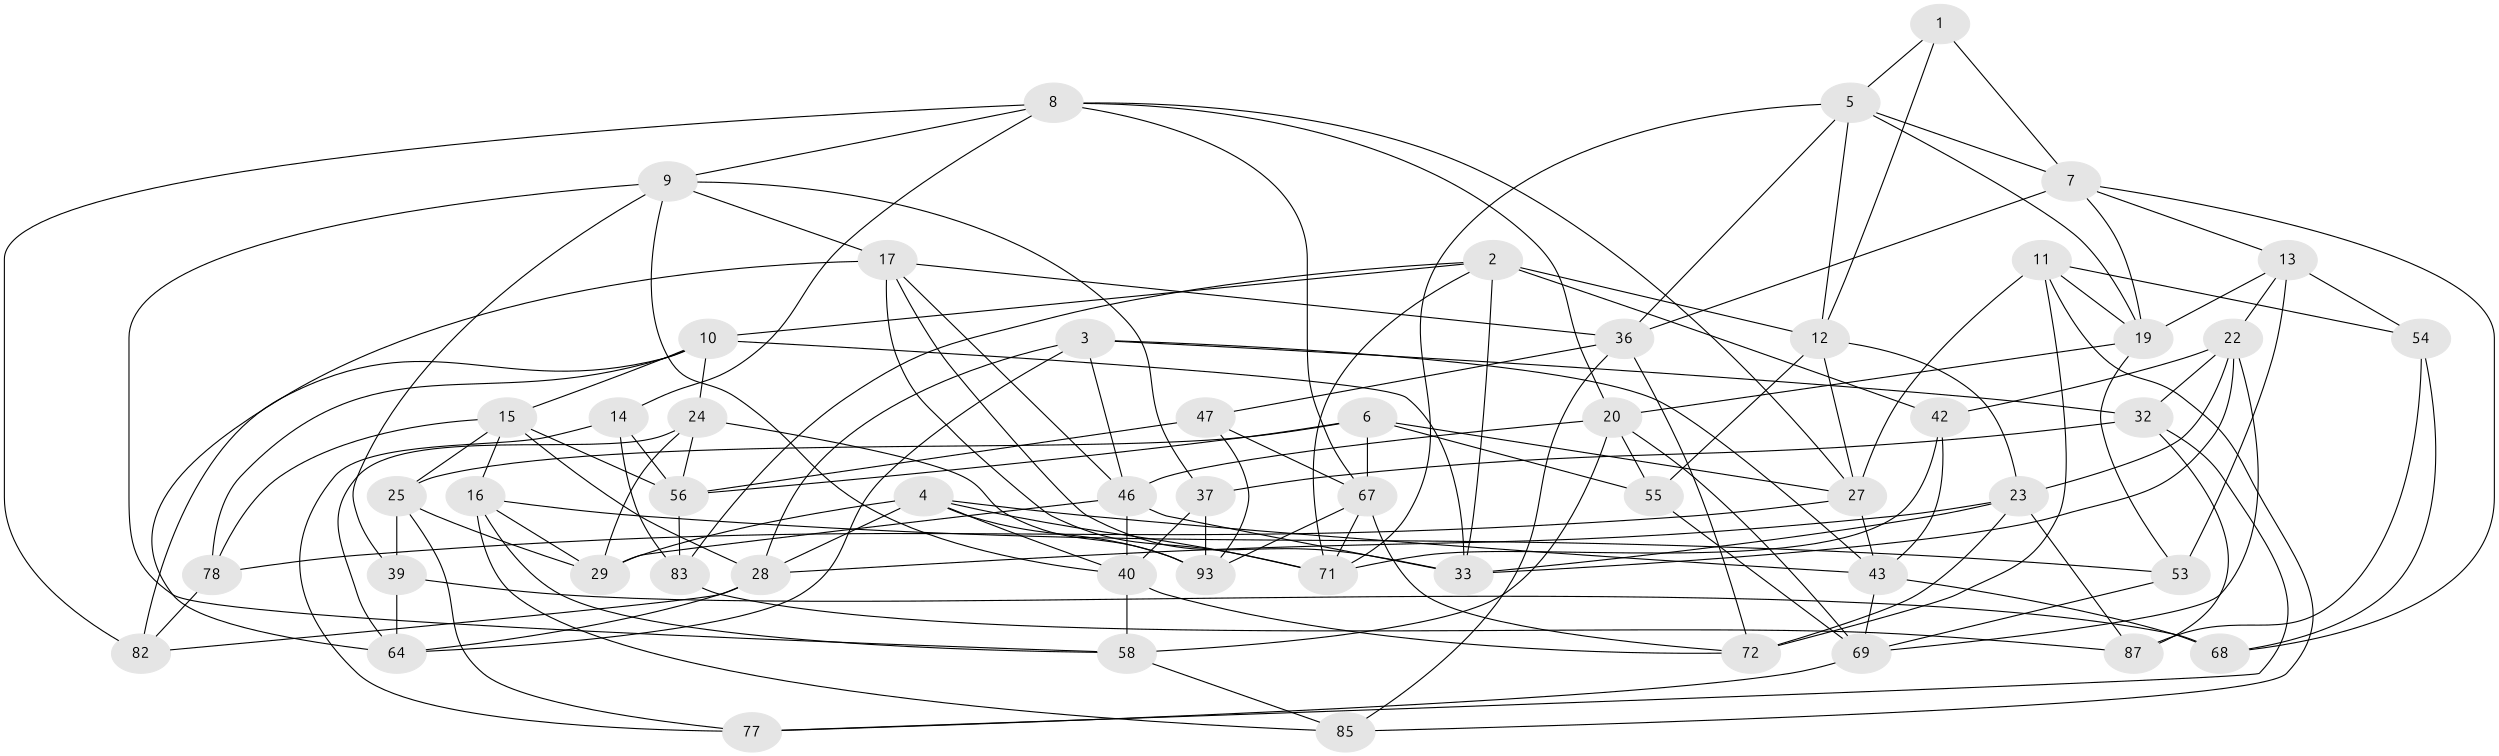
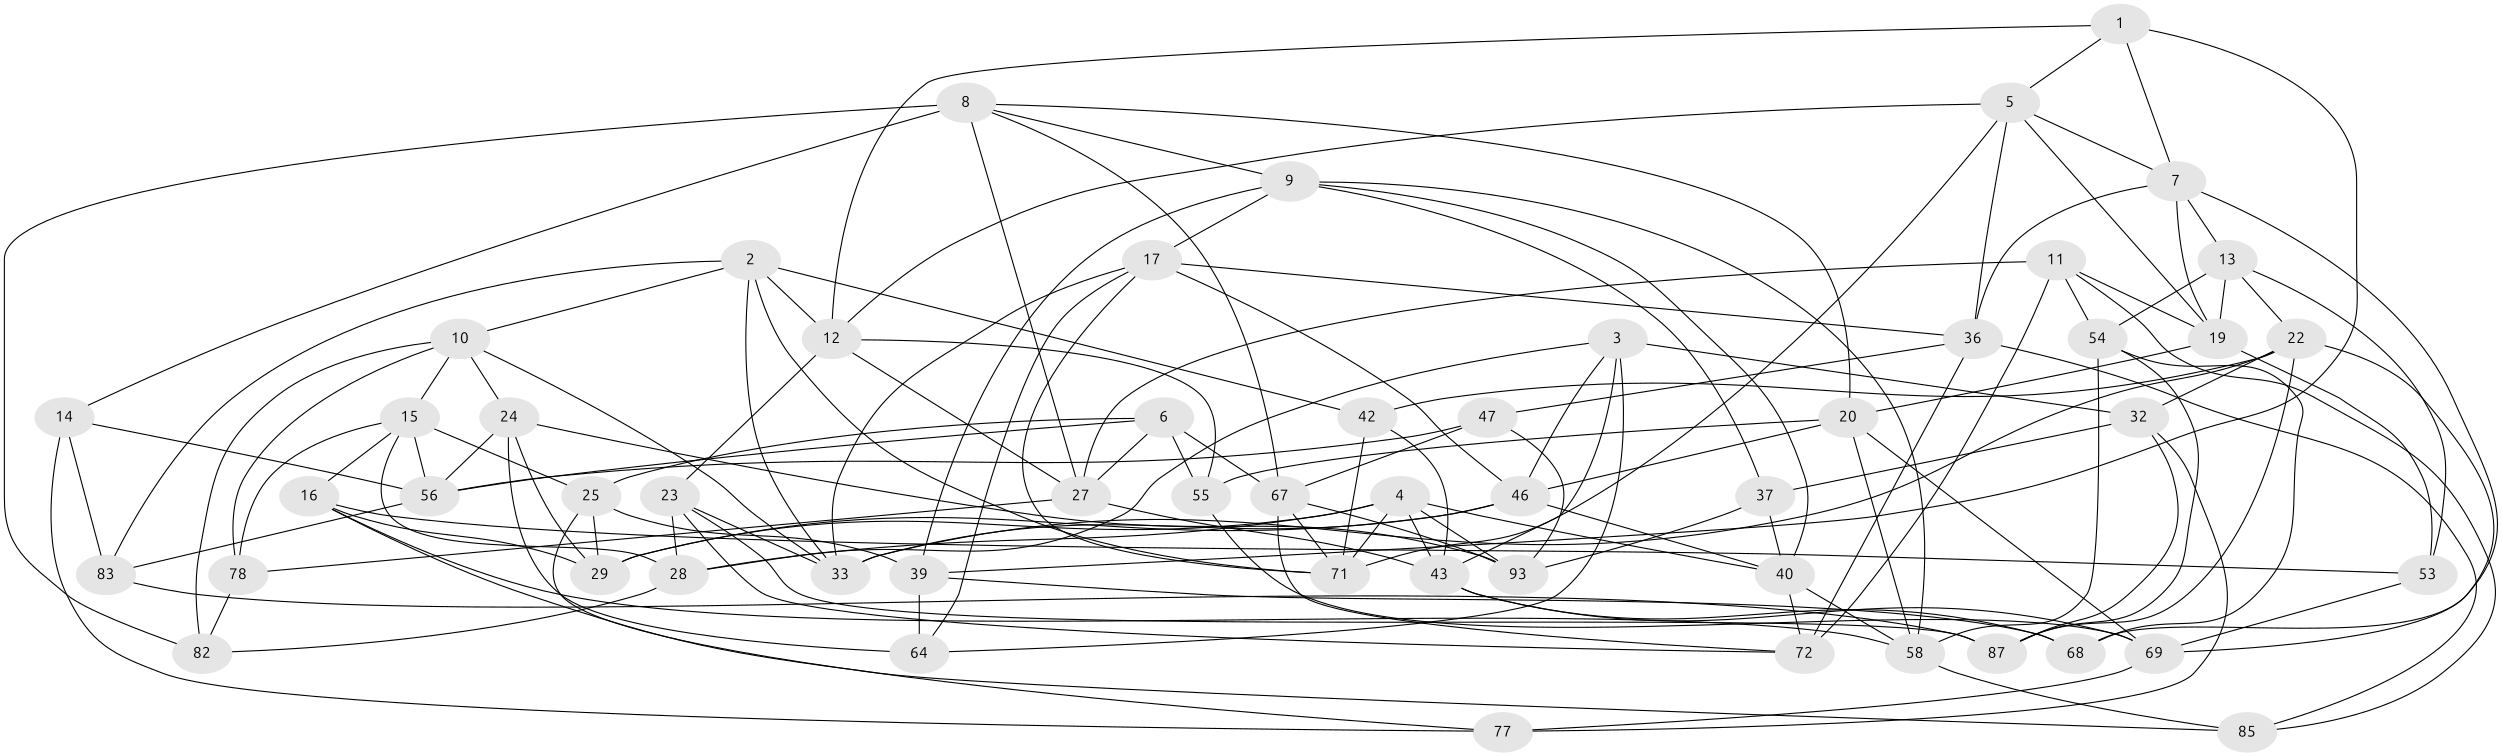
(2159, 451) -> (2229, 544)
none -> (1888, 514)
none -> (2095, 547)
(599, 624) -> none
